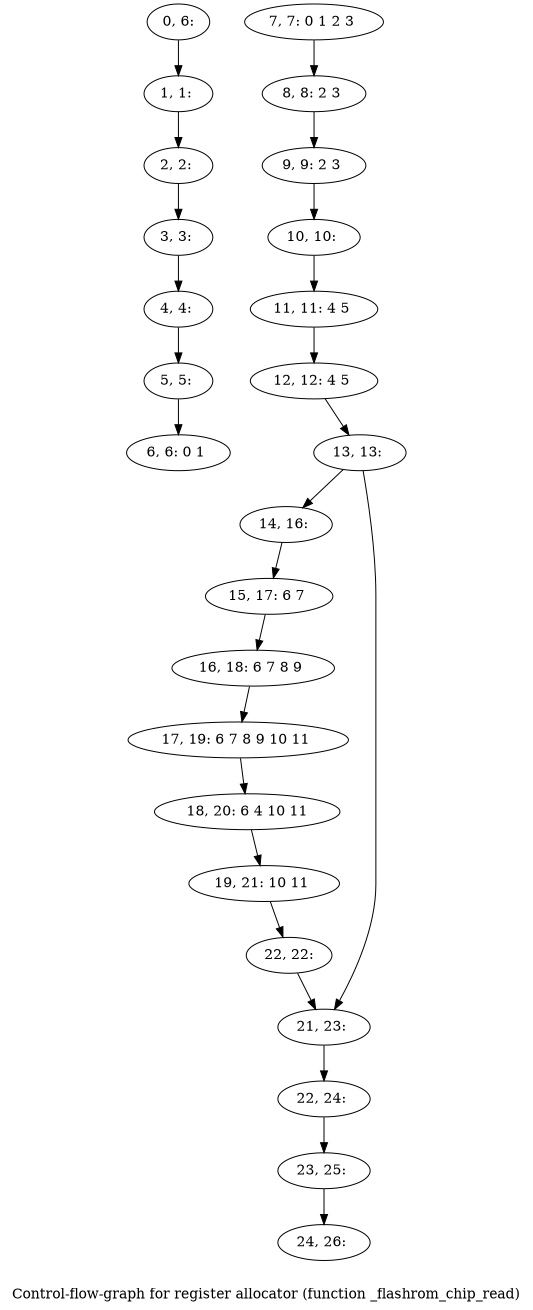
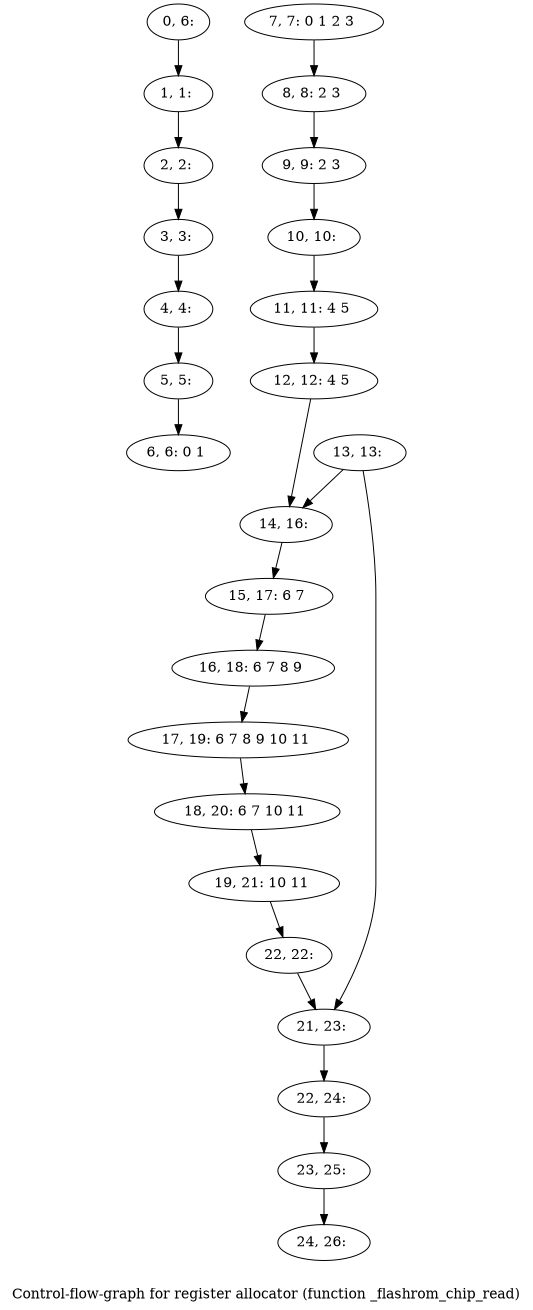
(334, 413) -> (301, 448)
(247, 812) -> (247, 812)
